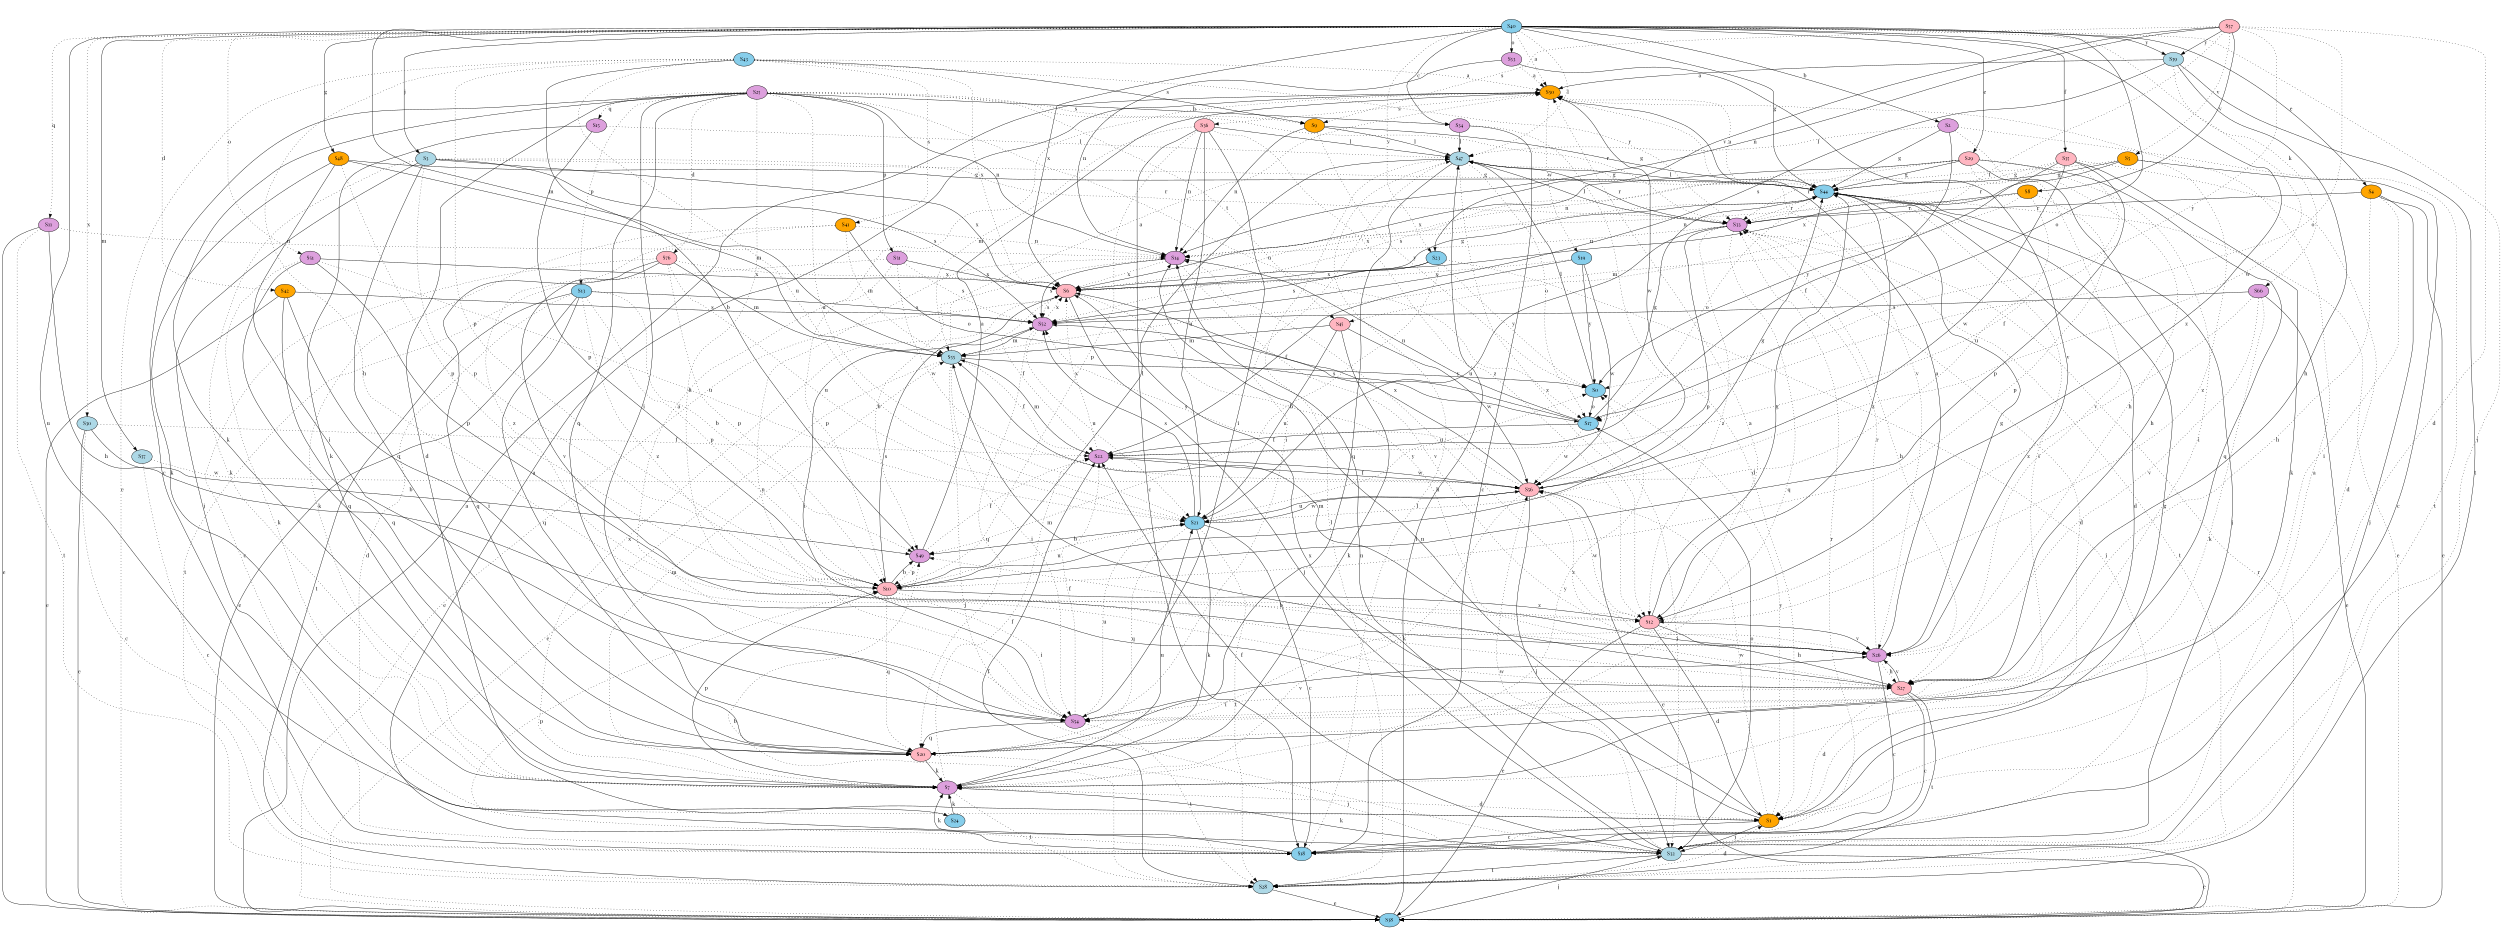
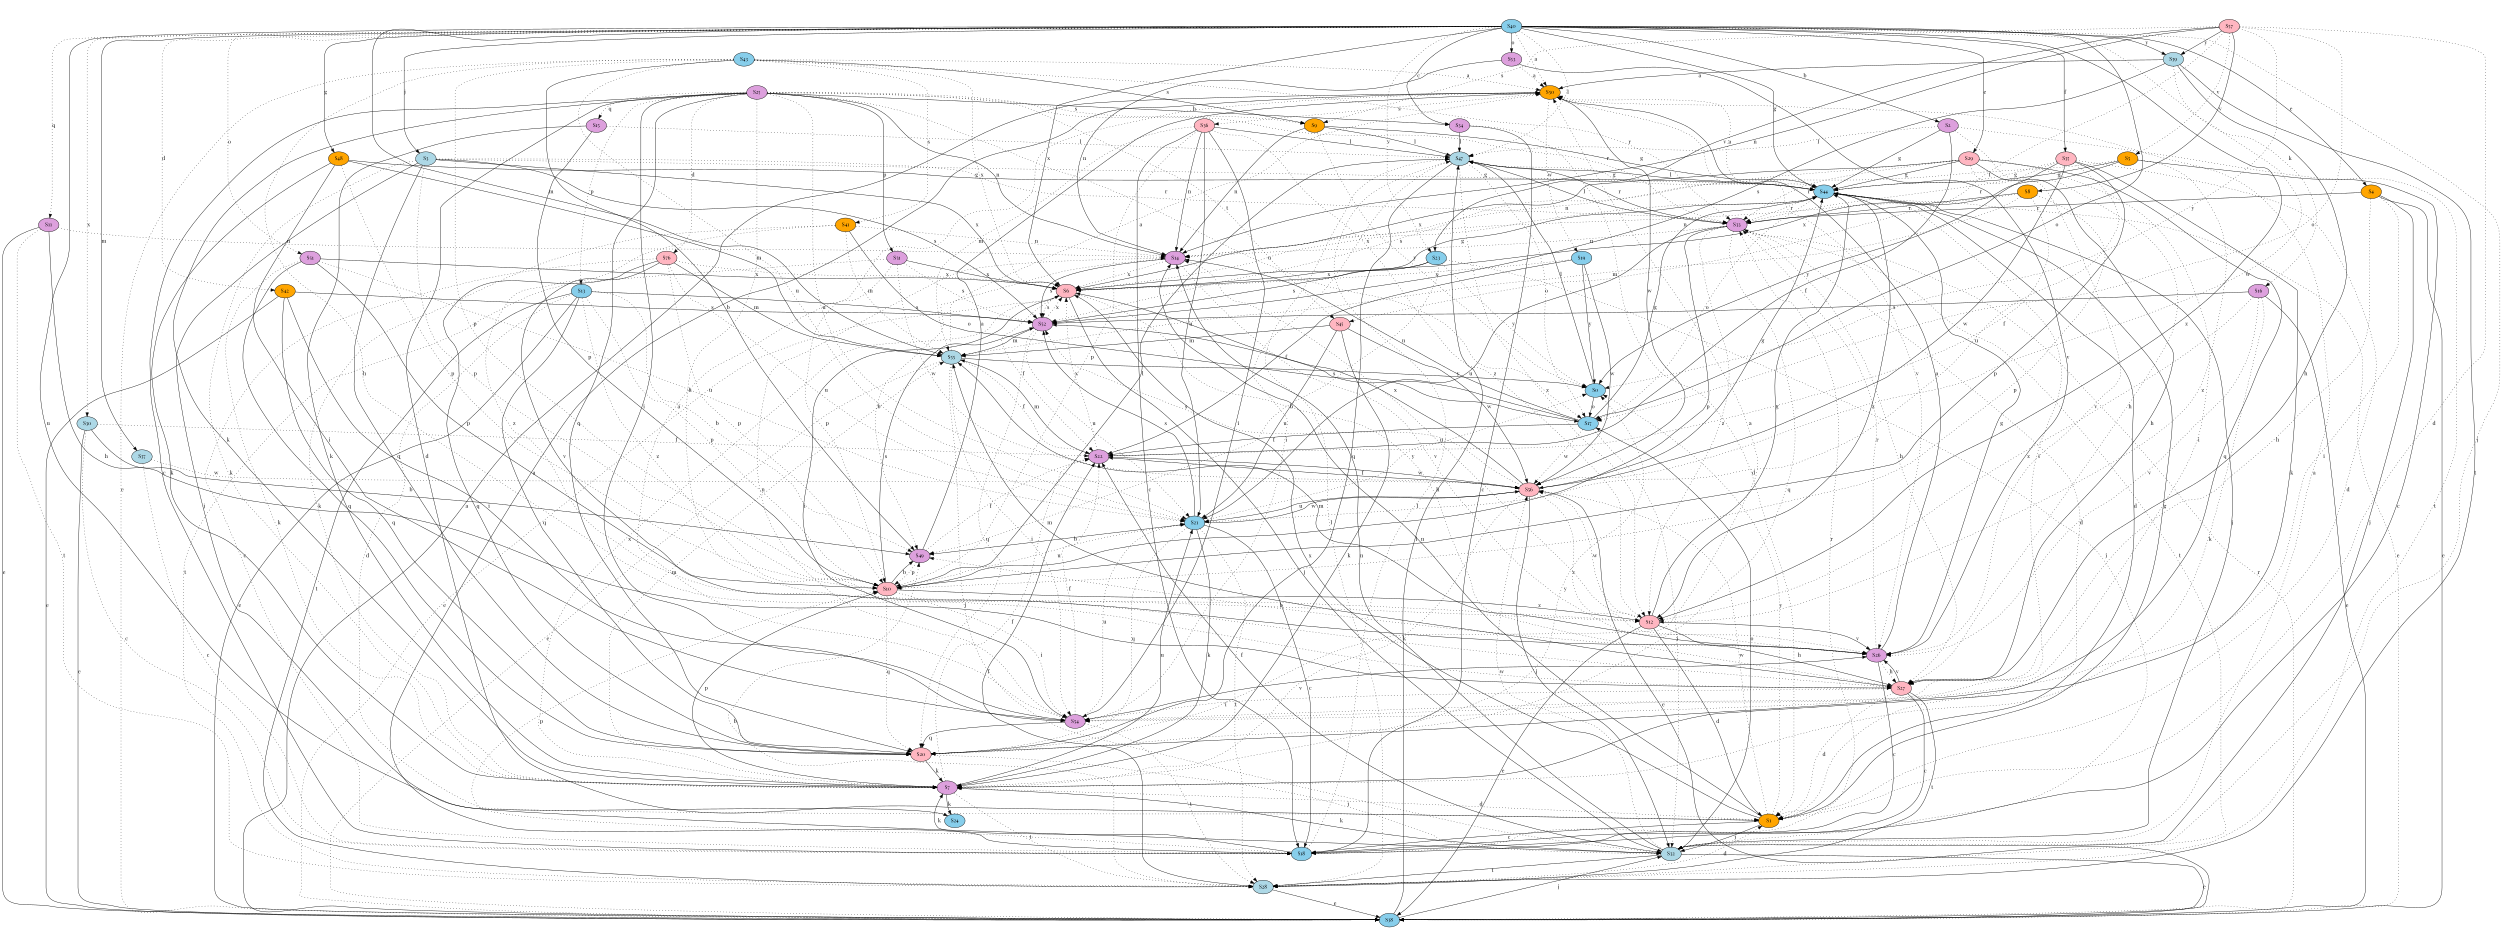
(2259, 291) -> (2259, 291)
(951, 805) -> (947, 803)
